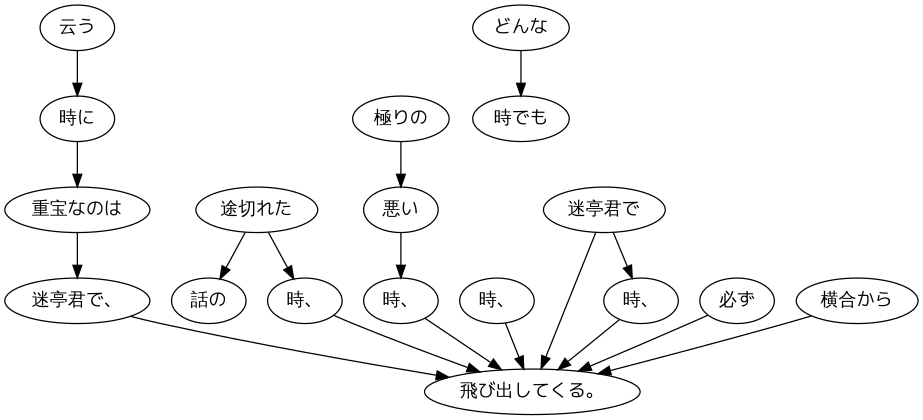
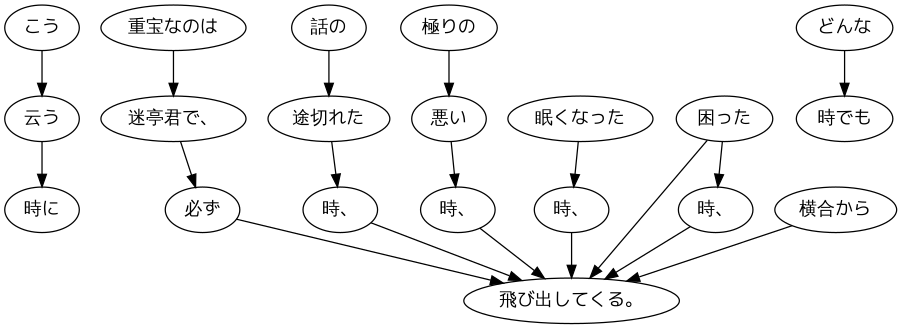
none -> (42, 28)
none -> (580, 119)
(77, 158) -> none
(604, 210) -> (725, 119)
(236, 250) -> (329, 67)
(283, 348) -> (186, 158)
